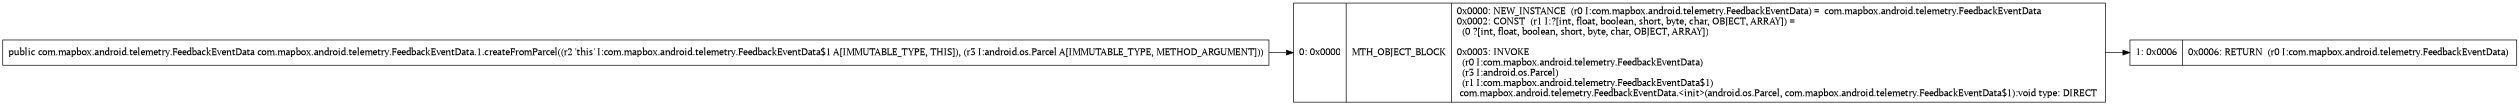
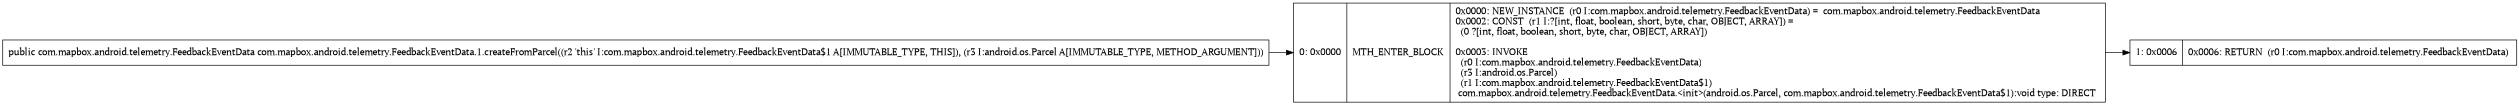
(1399, 52) -> (1398, 52)
